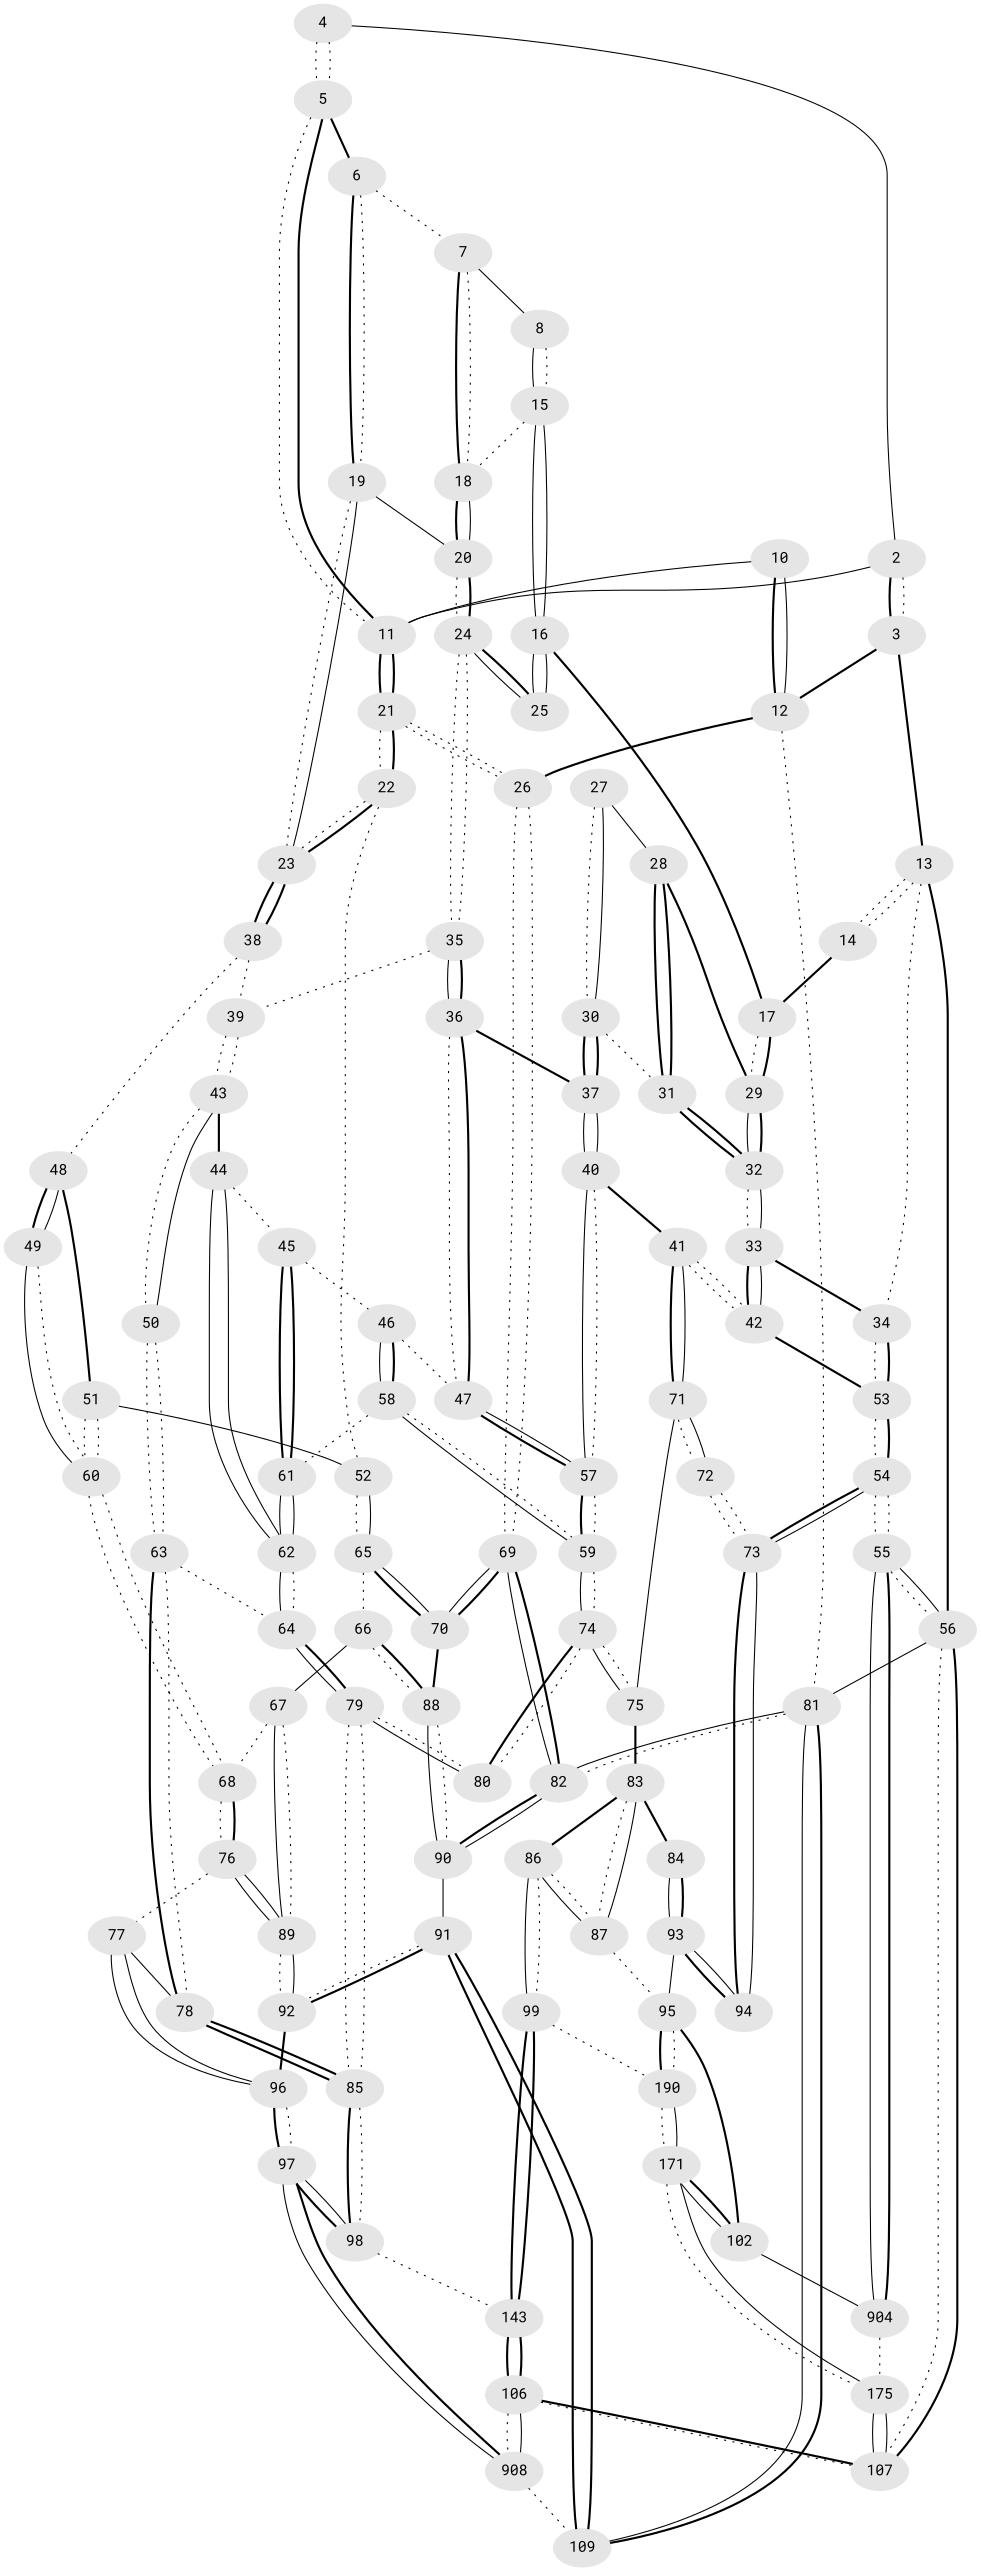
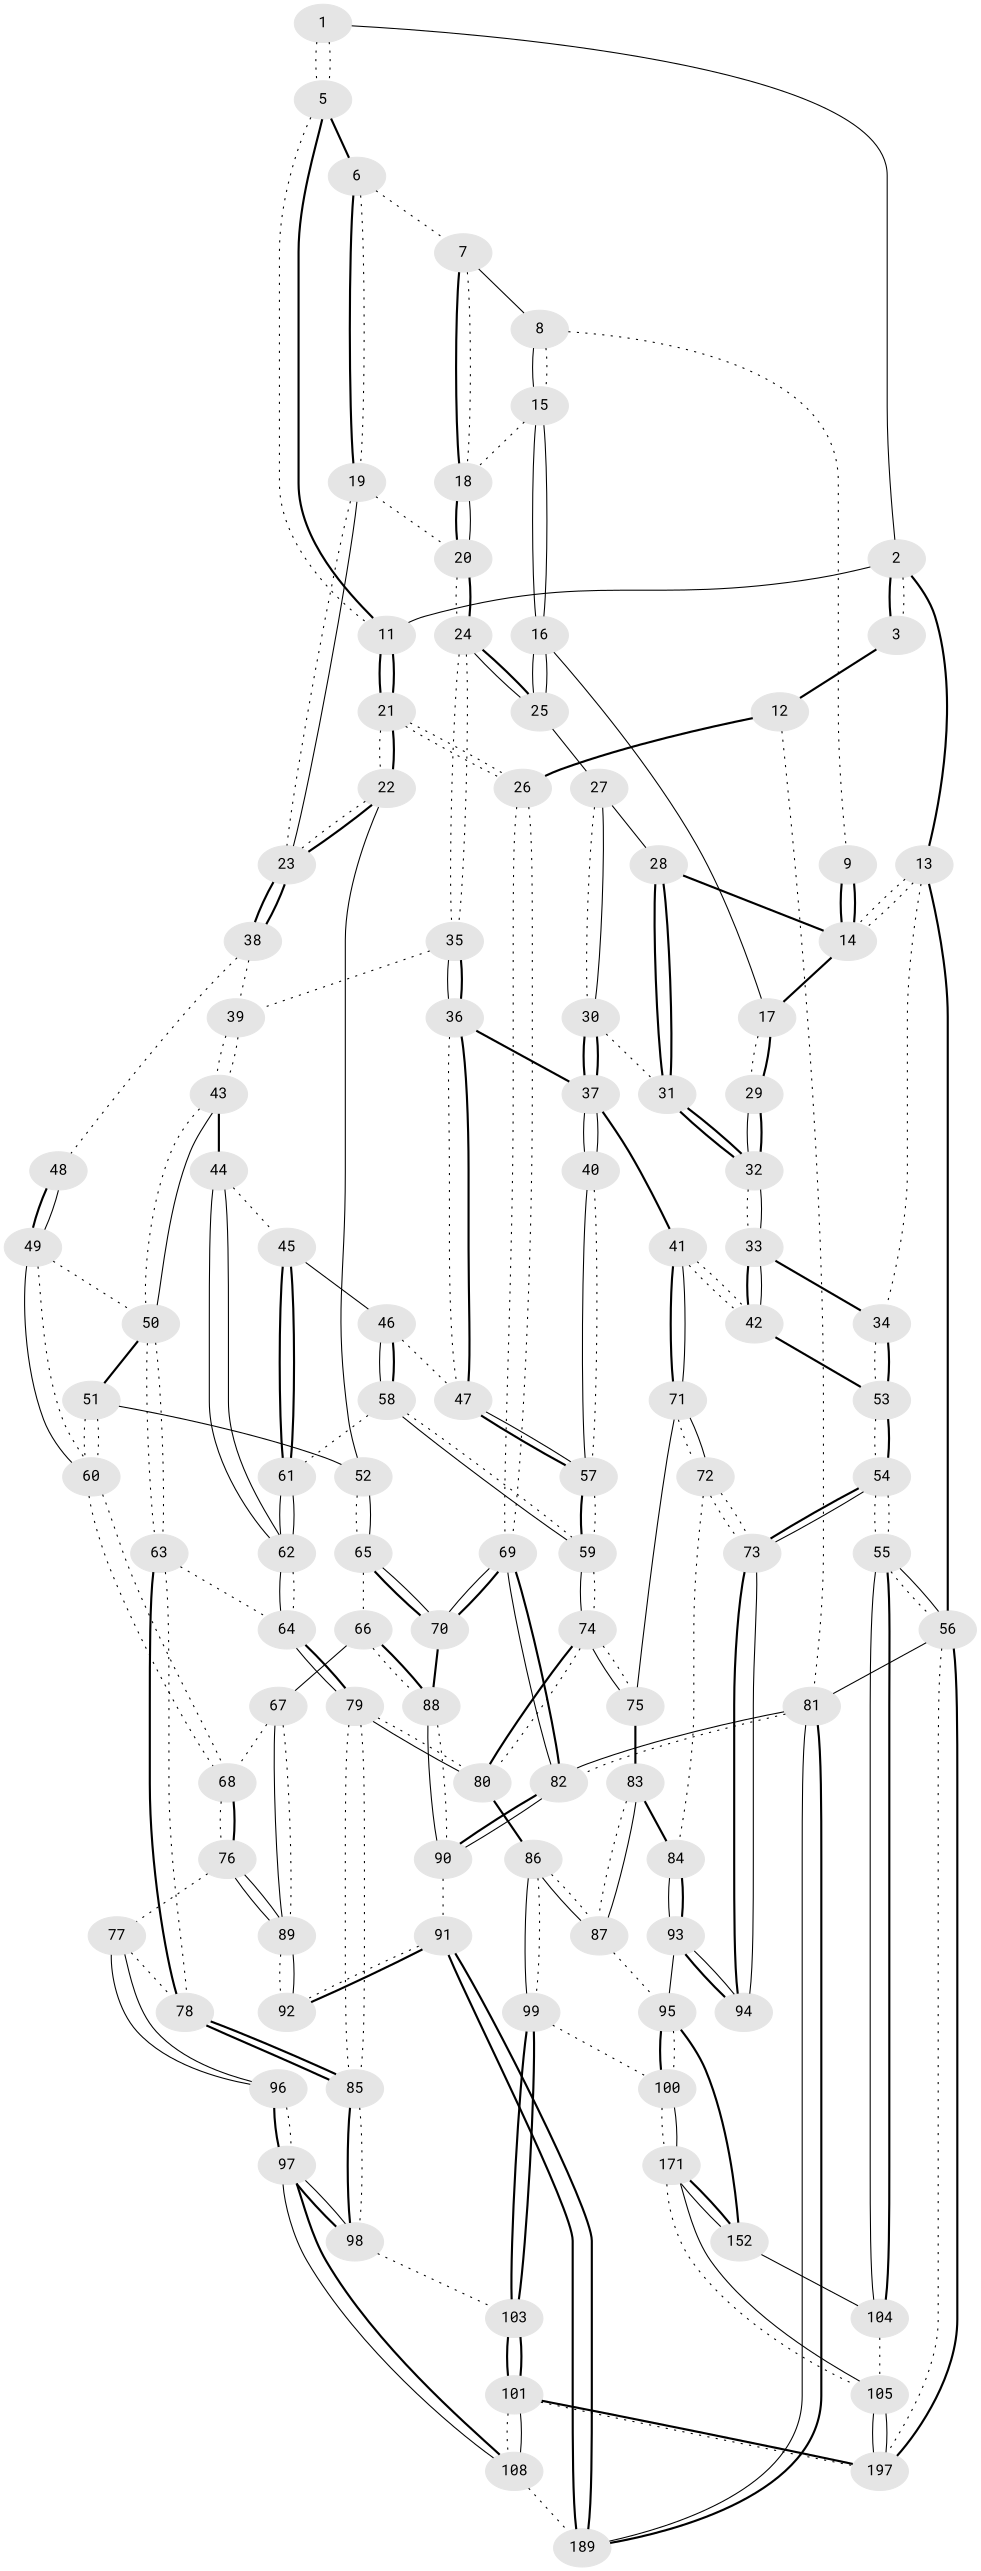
(323, 23) -> (323, 23)
(410, 521) -> (410, 521)
(780, 559) -> none
none -> (570, 750)
(911, 750) -> (947, 708)
(678, 814) -> (678, 814)
none -> (848, 865)
(707, 979) -> (753, 903)
(345, 1131) -> (345, 1131)
(634, 1209) -> (639, 1169)
(334, 1283) -> (334, 1283)
(80, 1285) -> (121, 1362)
none -> (92, 1286)
none -> (694, 1668)
(584, 1821) -> (512, 1827)
(443, 1898) -> (443, 1898)
(151, 1974) -> (151, 1974)
(283, 2043) -> none
(667, 2089) -> (667, 2089)
(740, 2242) -> (740, 2242)
(514, 2318) -> (514, 2318)
(880, 2318) -> (880, 2318)
(514, 2395) -> (514, 2395)
(880, 2395) -> (880, 2395)
(514, 2471) -> (514, 2471)
(880, 2471) -> (880, 2471)
(582, 2548) -> (582, 2548)
